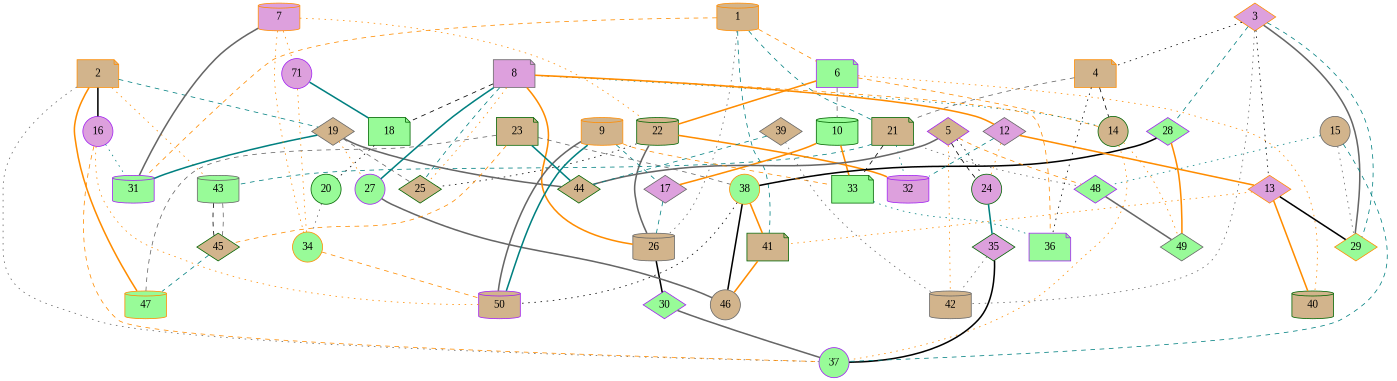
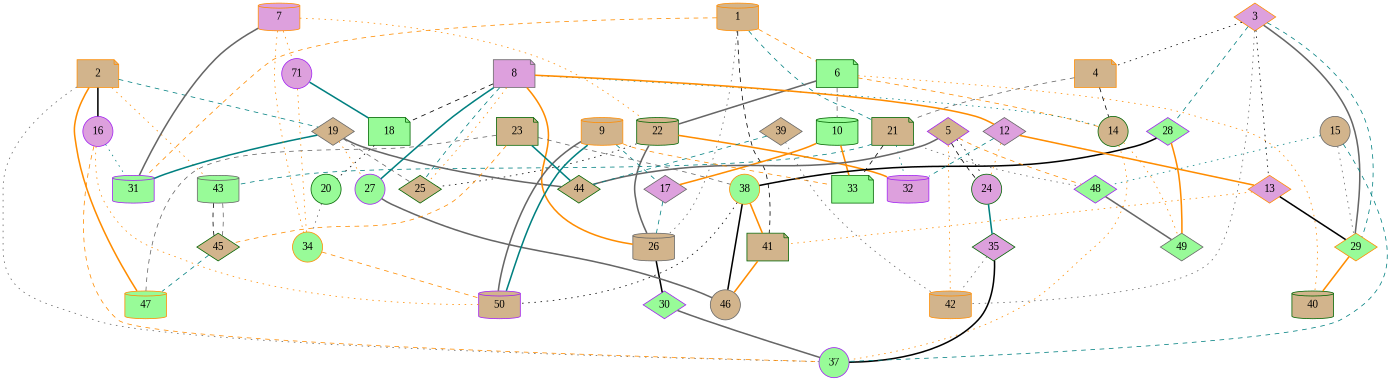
(837, 74) -> (837, 74)
(751, 101) -> (751, 101)
(749, 134) -> (749, 134)
(1291, 246) -> (1336, 274)
(1050, 247) -> none
(950, 305) -> (950, 305)
